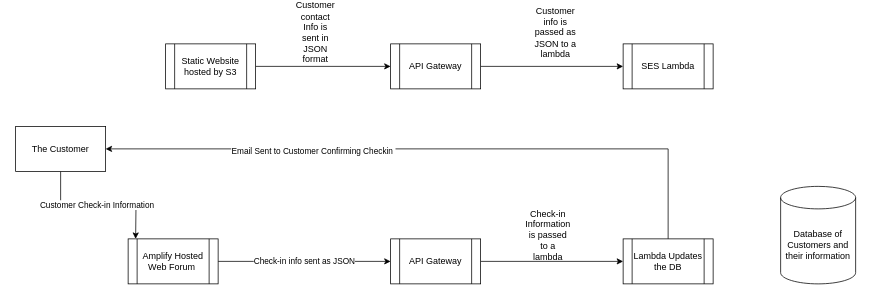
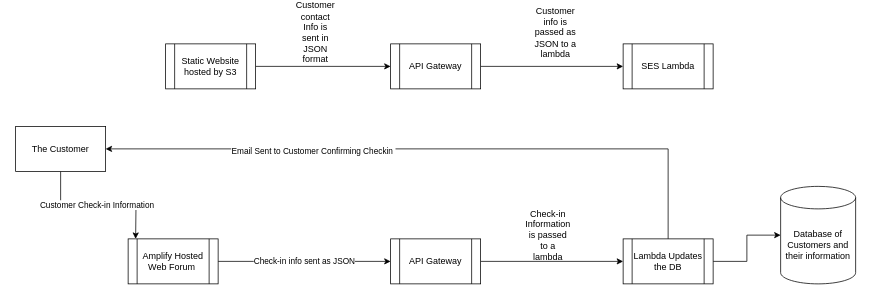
none -> (731, 261)
